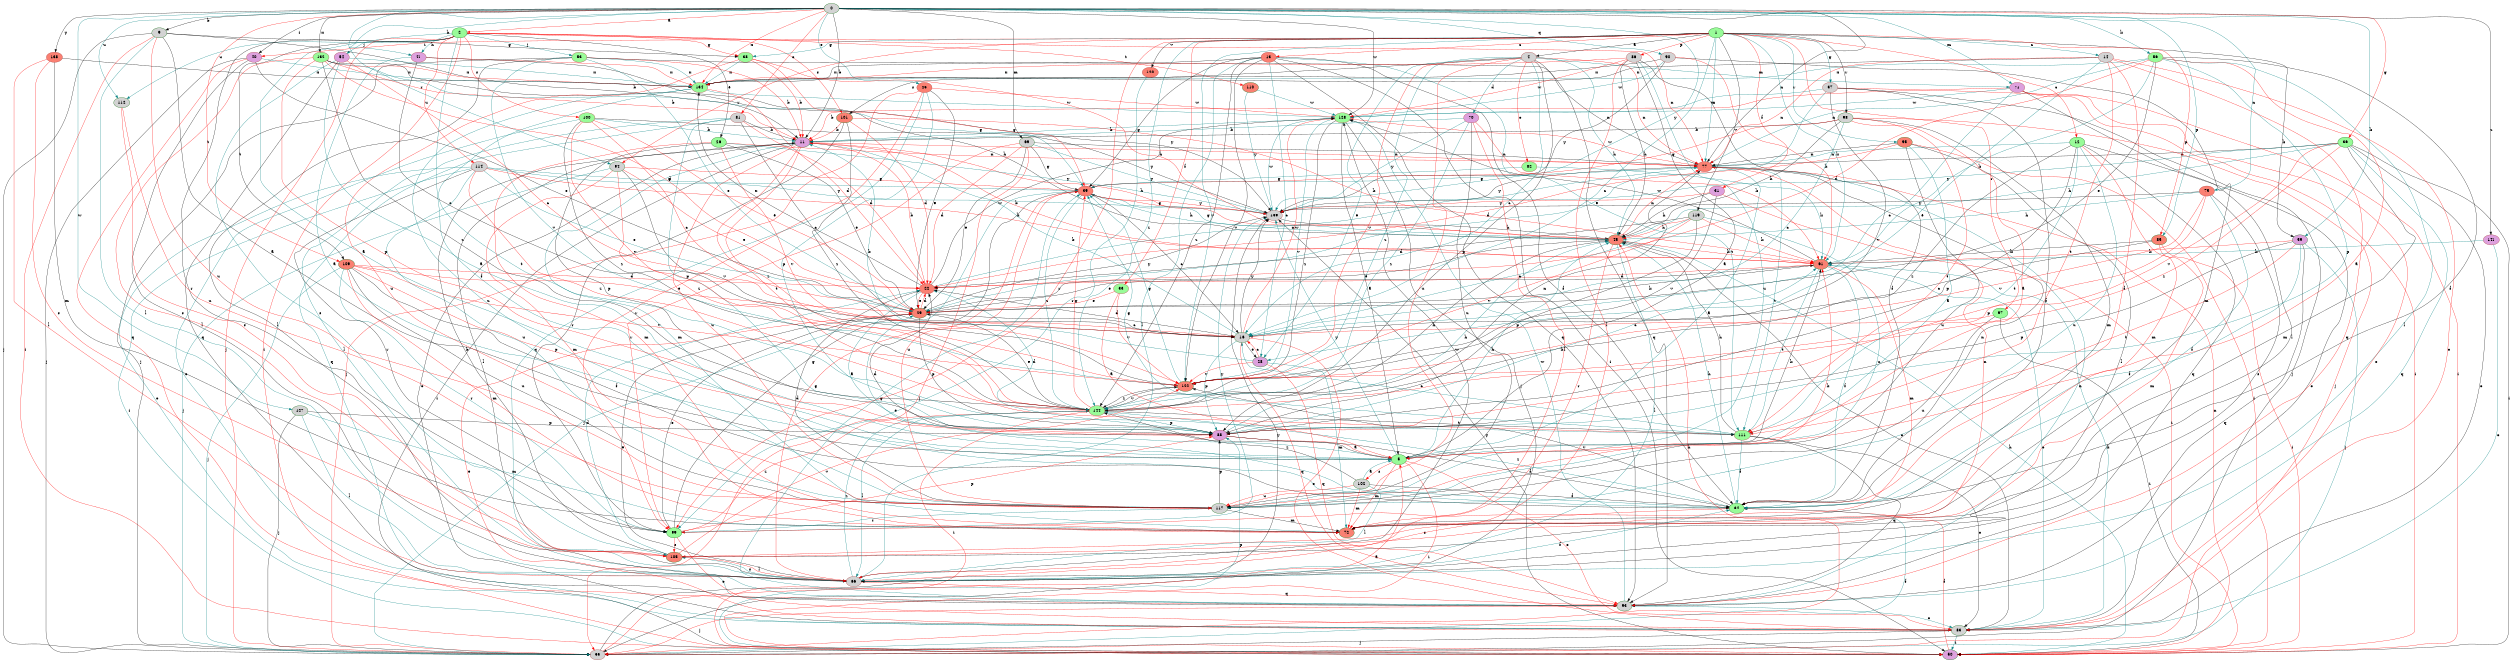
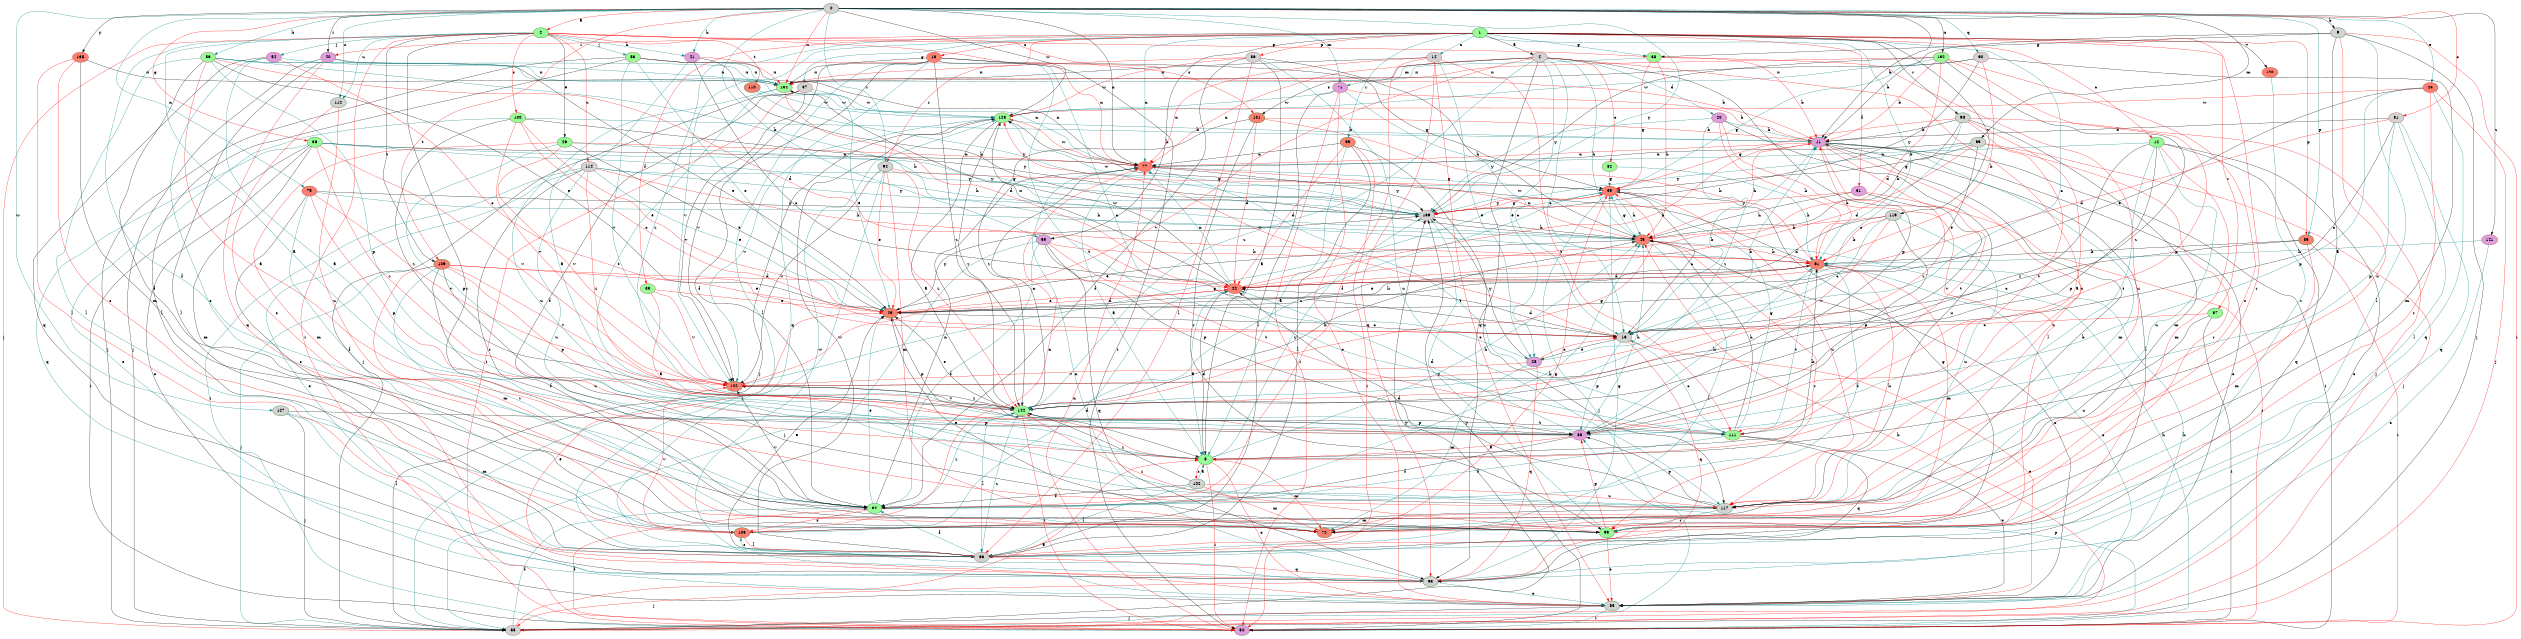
(1471, 118) -> (1719, 118)
(1254, 271) -> (1488, 291)
(1505, 300) -> (675, 541)
(759, 373) -> (901, 414)
(674, 544) -> none
